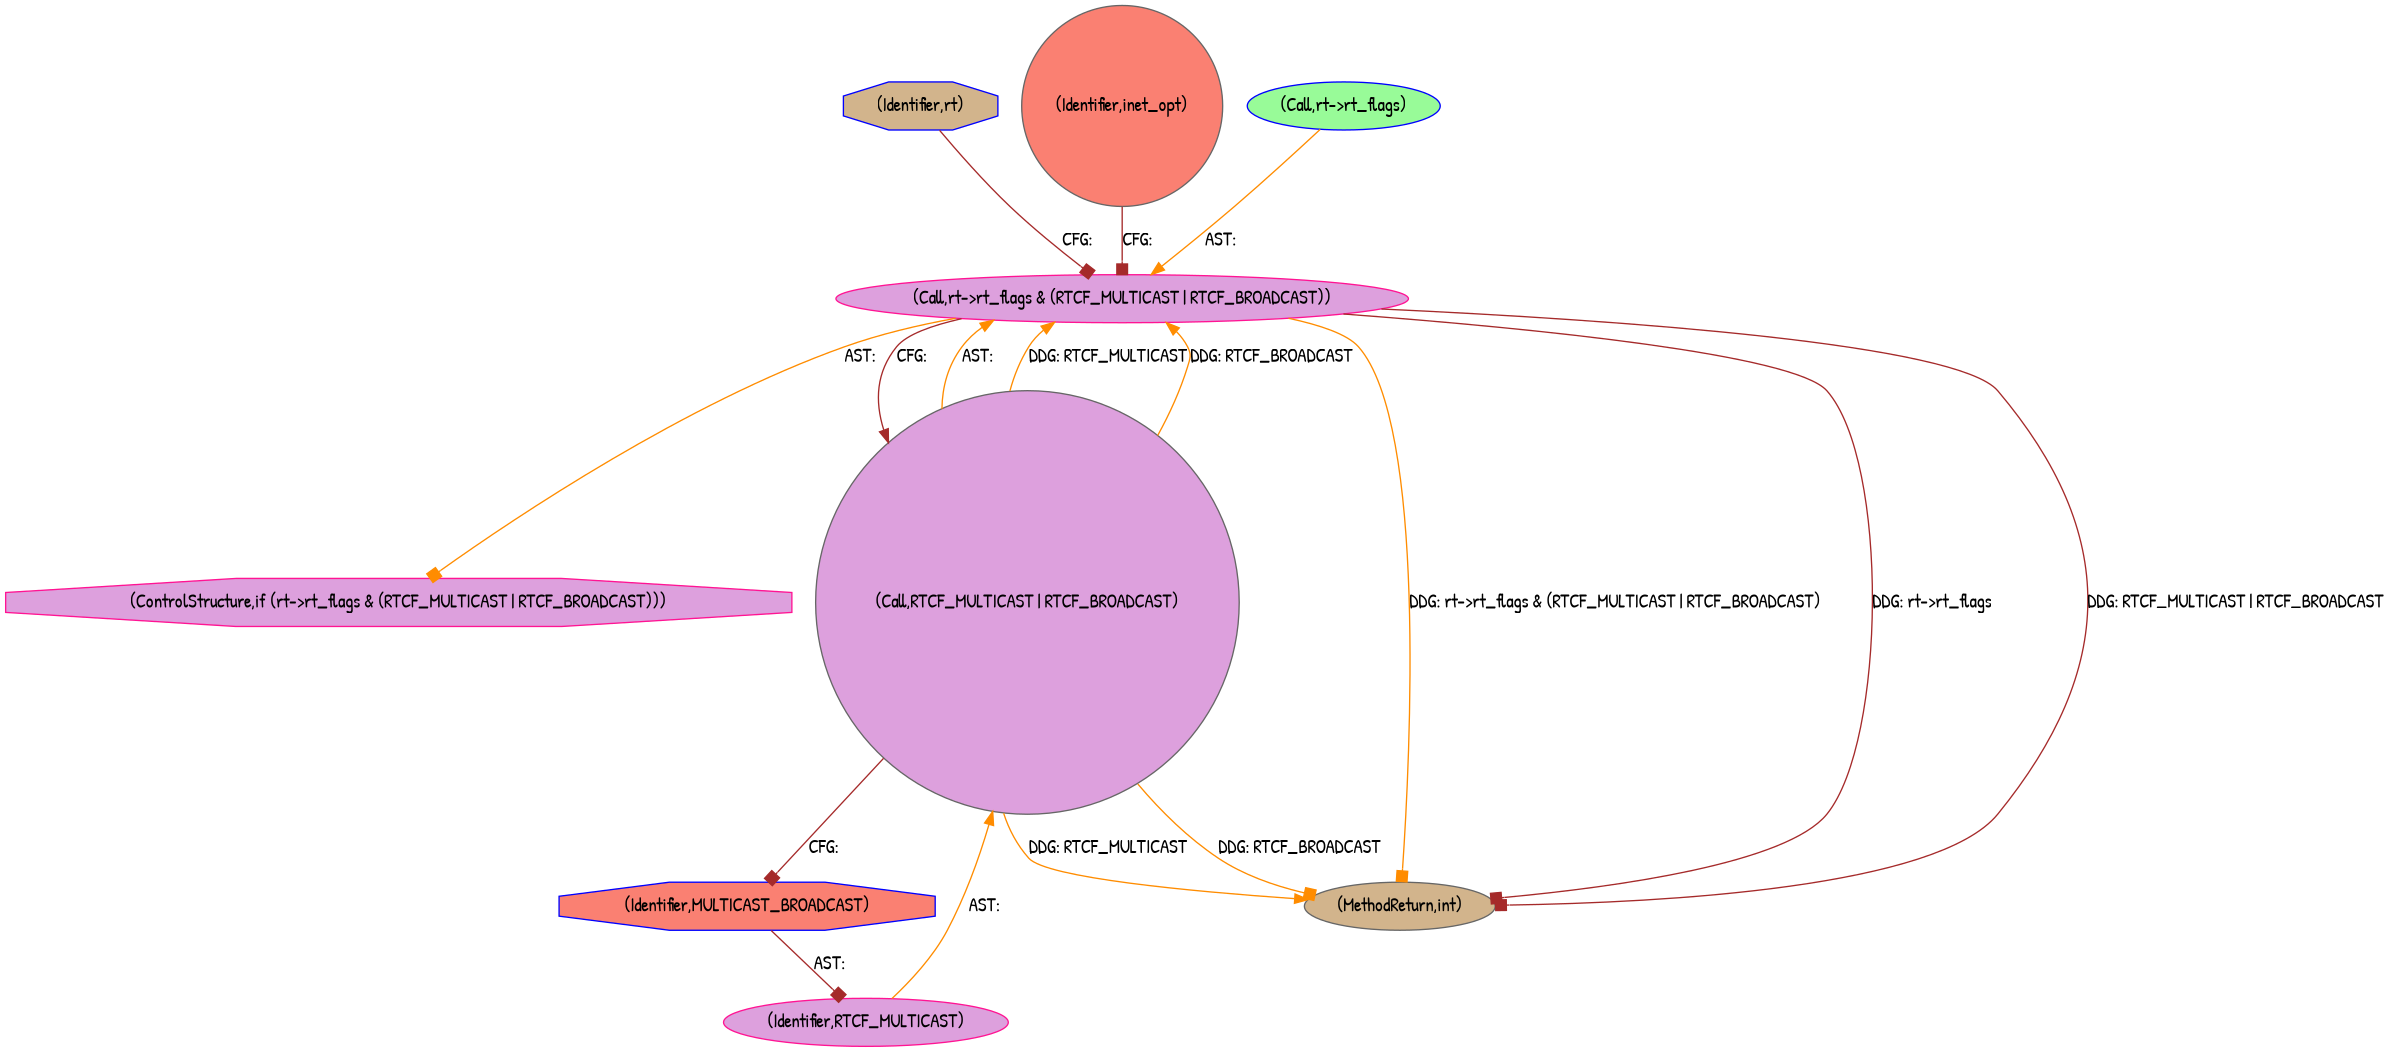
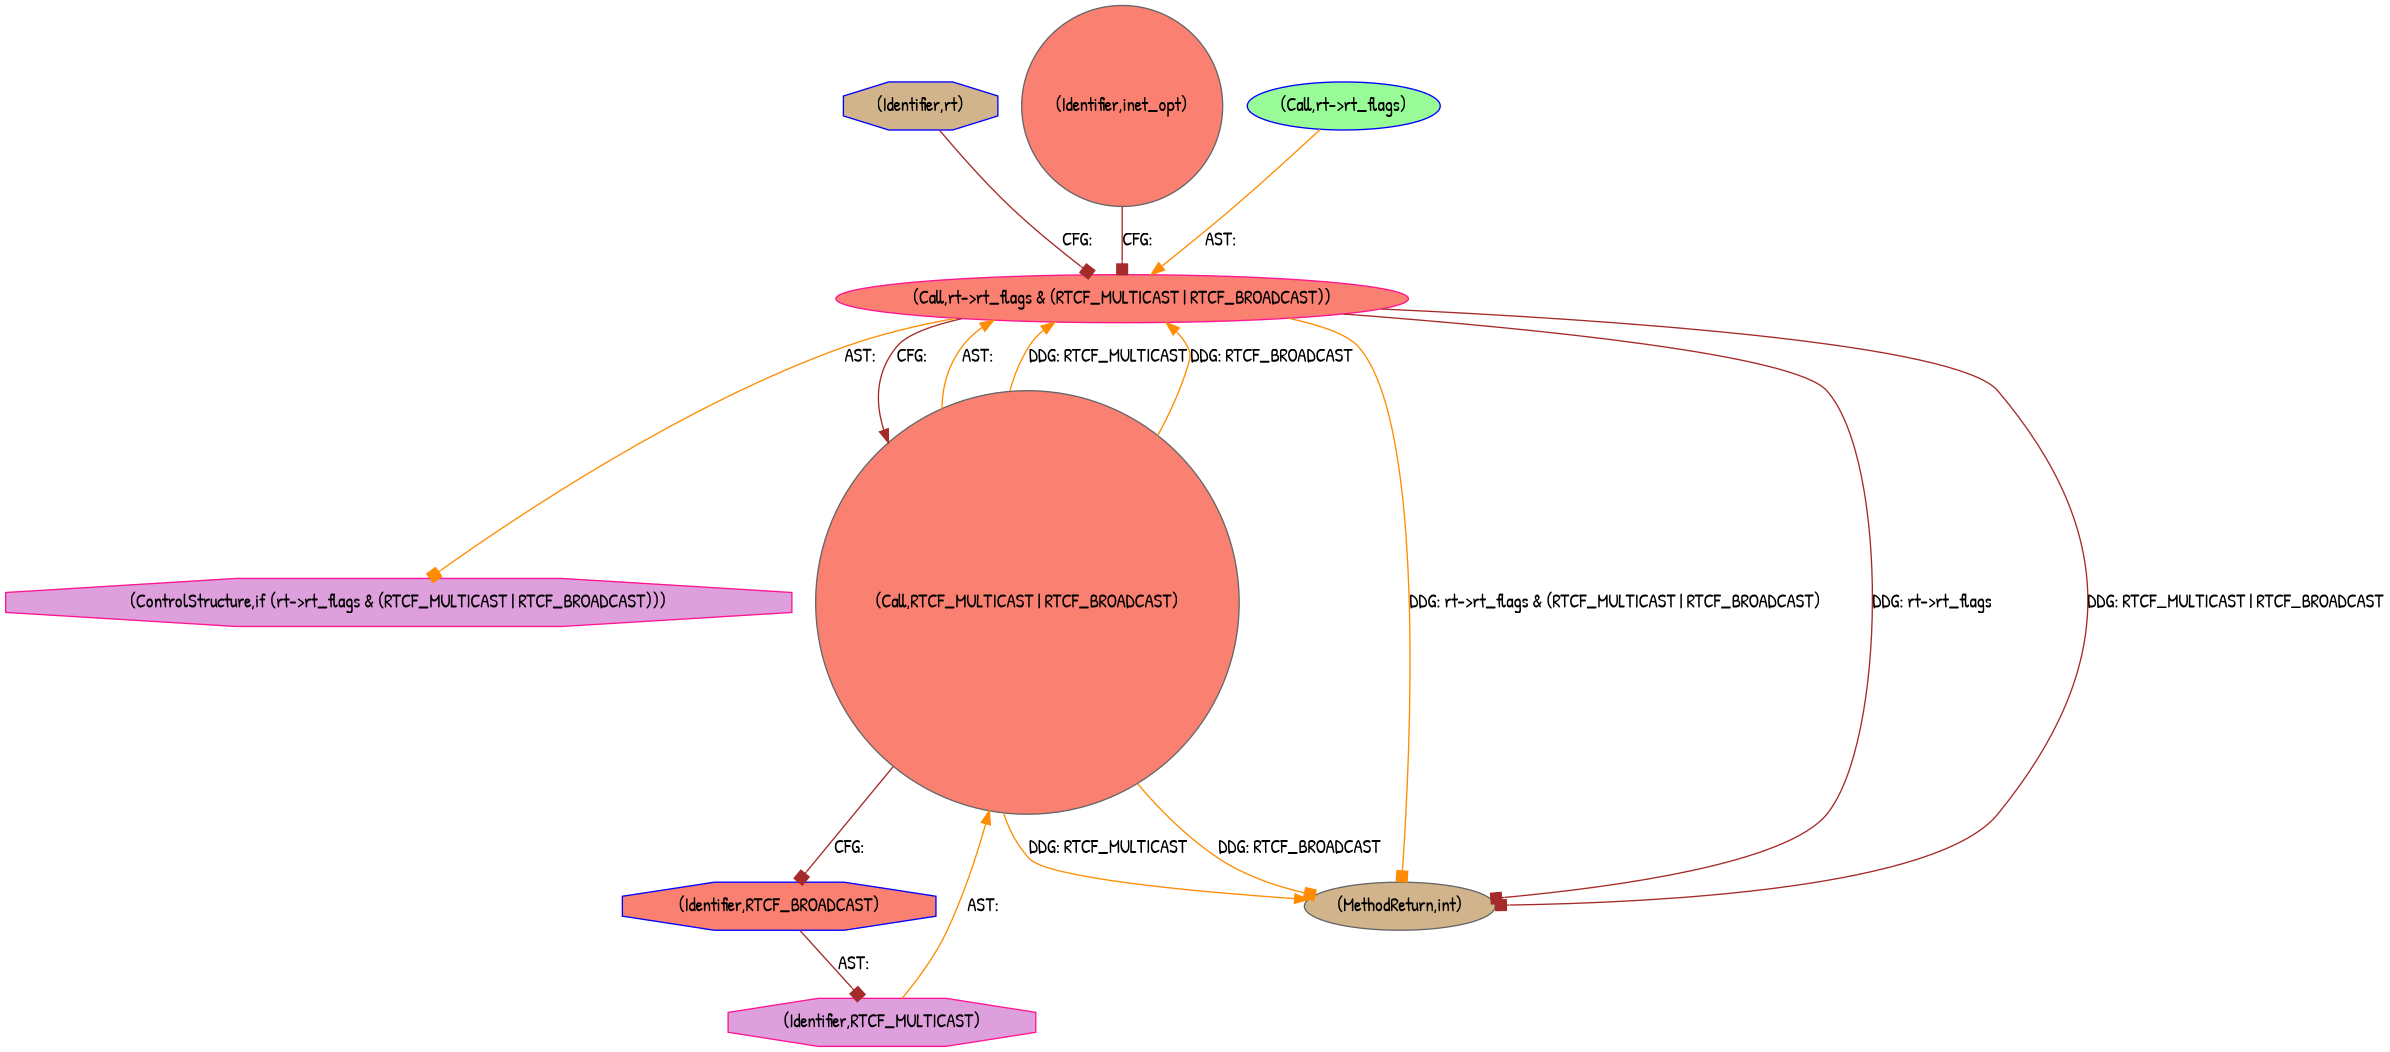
(1122, 299) -> (1122, 299)
(1027, 602) -> (1027, 602)
(747, 906) -> (779, 906)
(866, 1022) -> (882, 1022)
